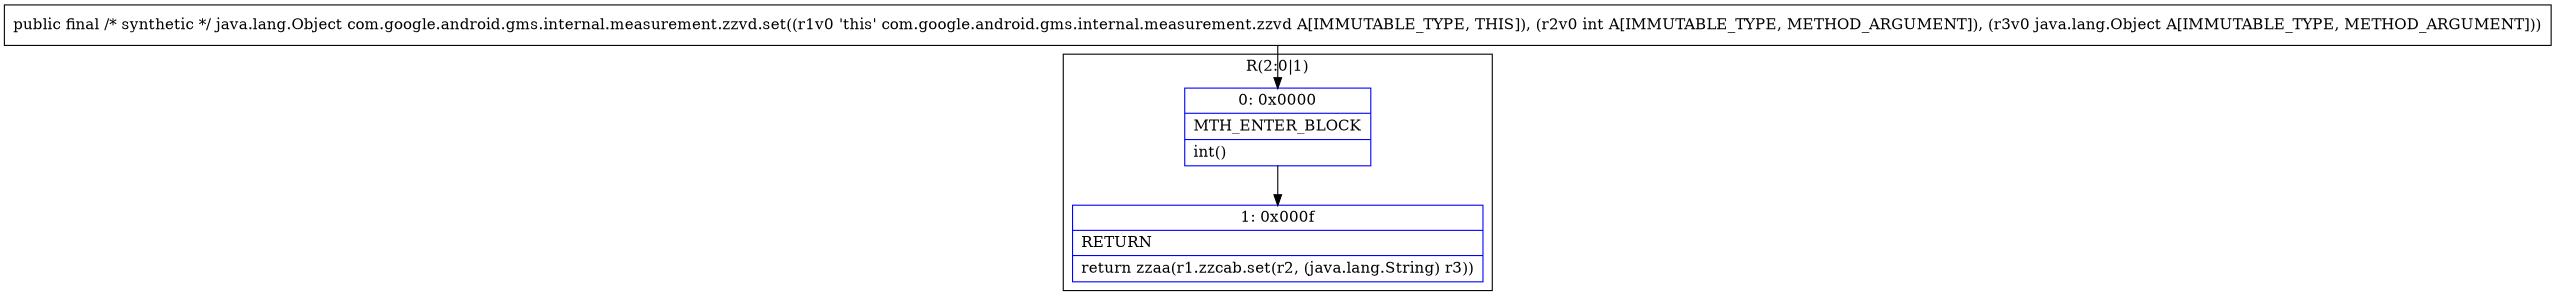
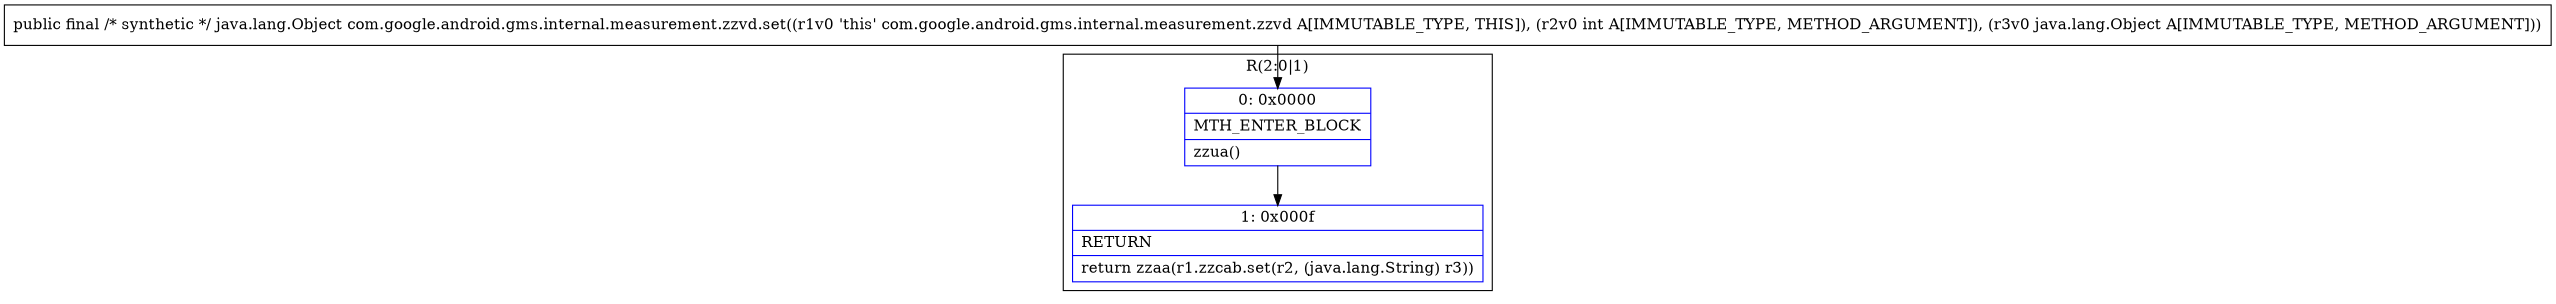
(1210, 152) -> (1217, 152)
